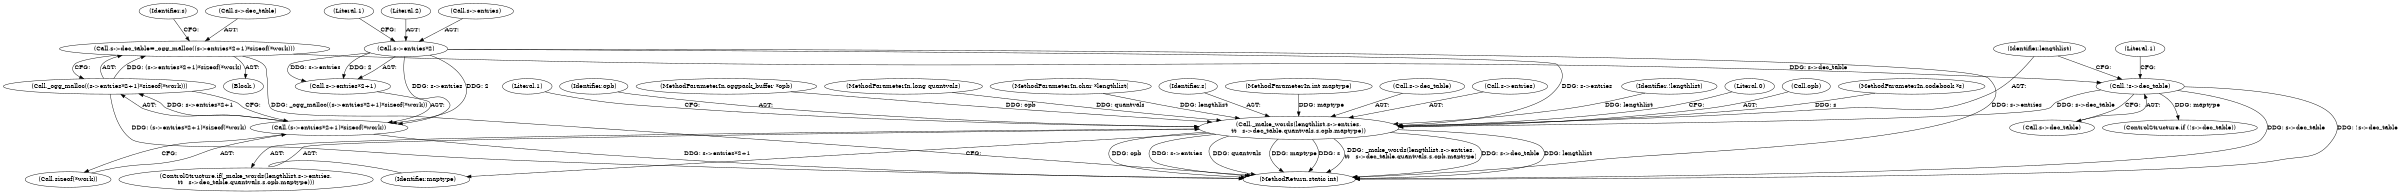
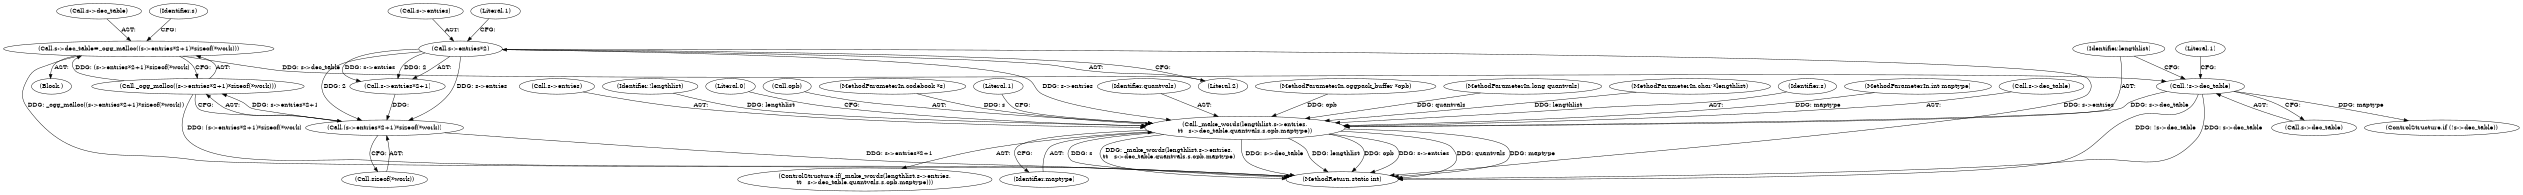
none -> (957, 57)
(594, 86) -> (1144, 86)
(439, 105) -> (402, 105)
